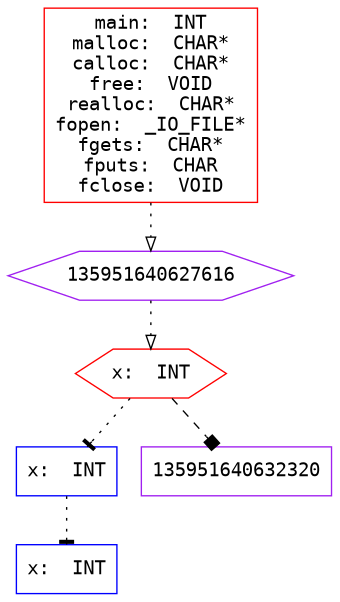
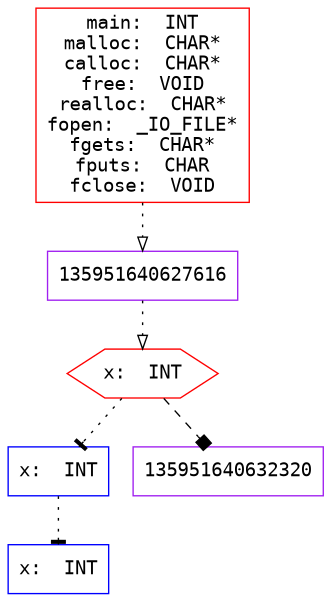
(151, 276) -> (143, 276)
